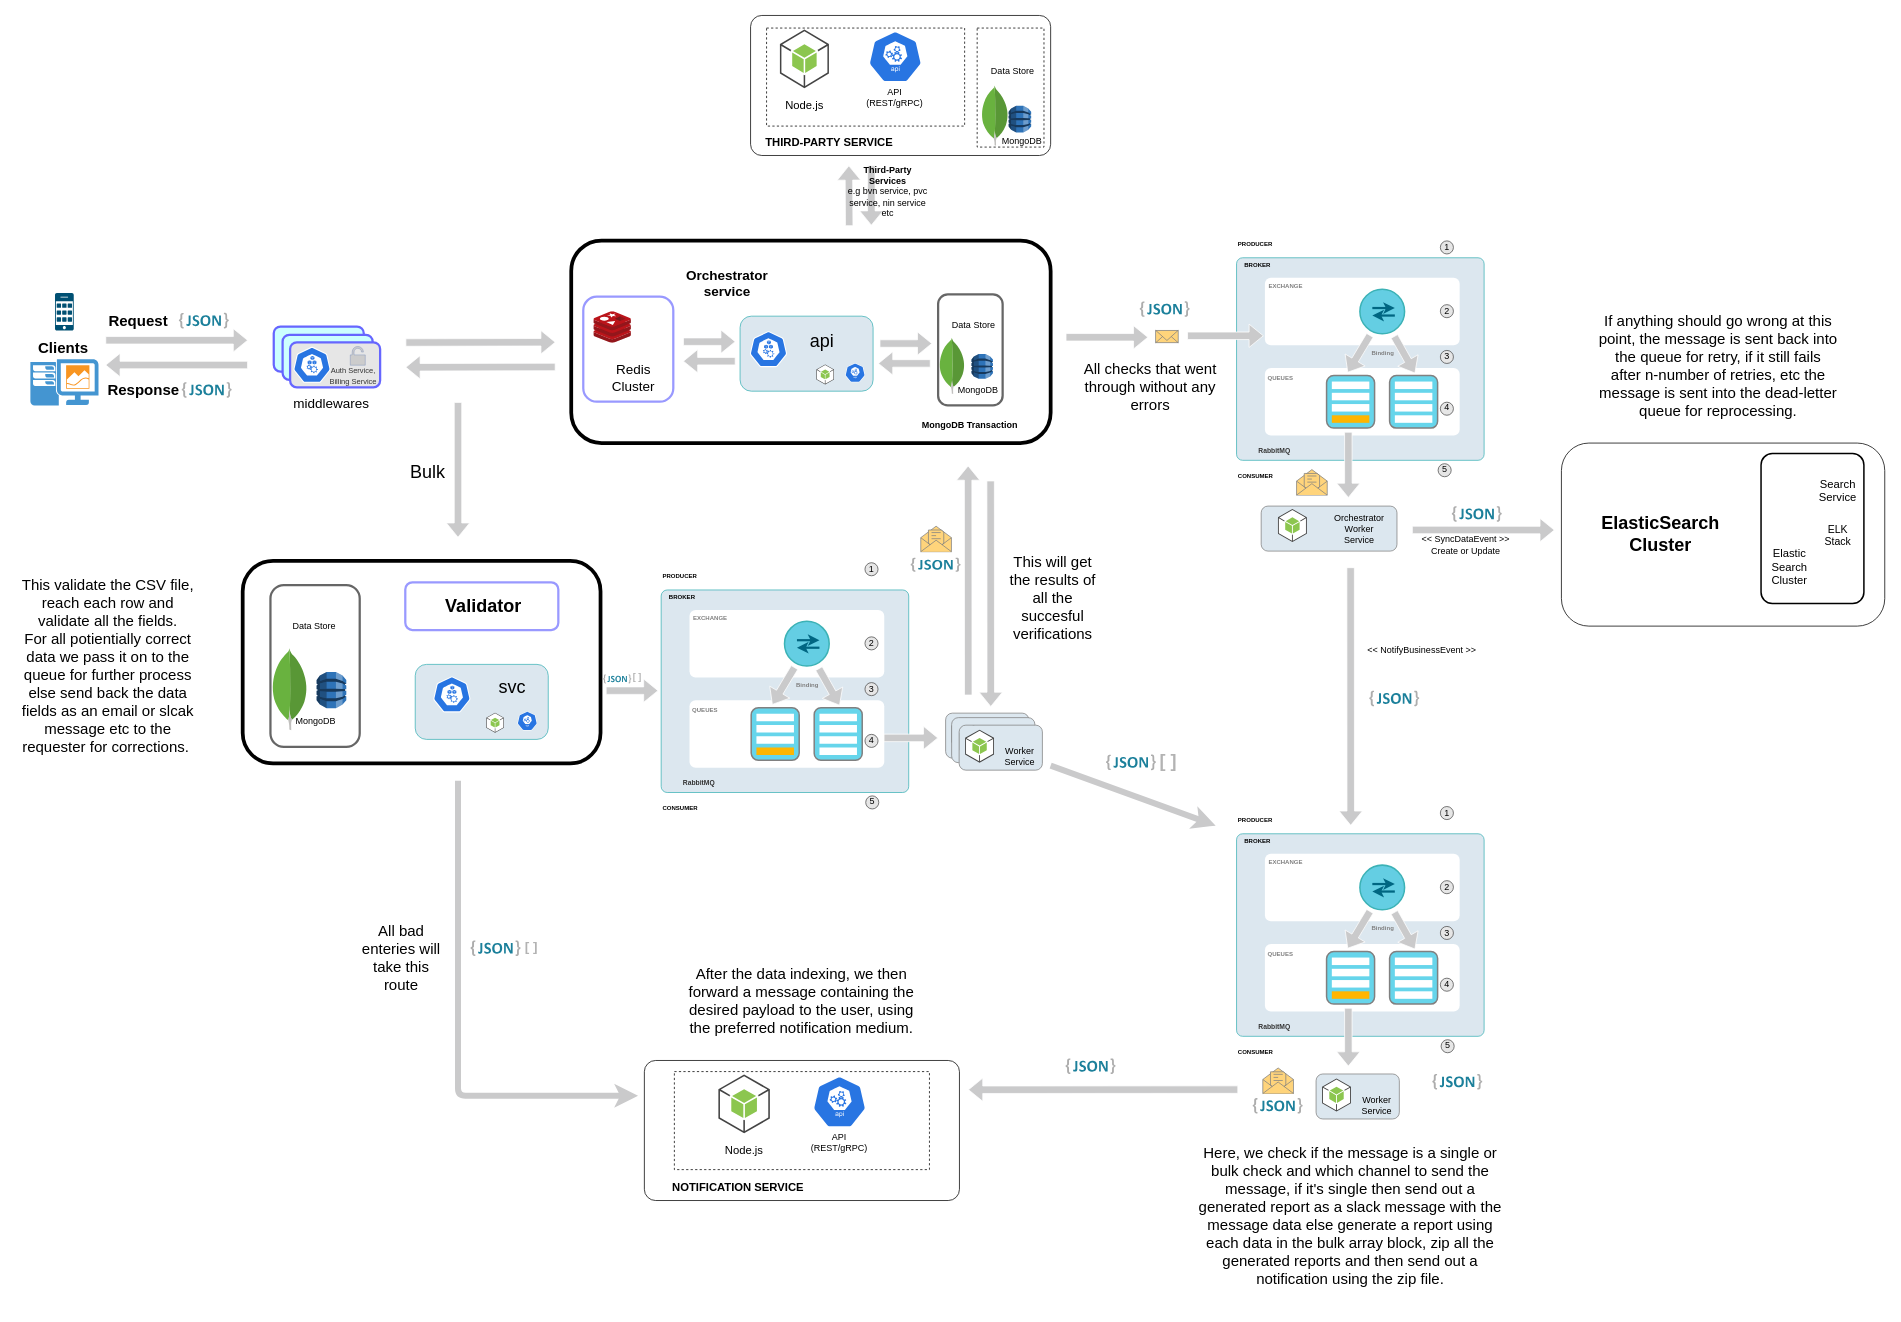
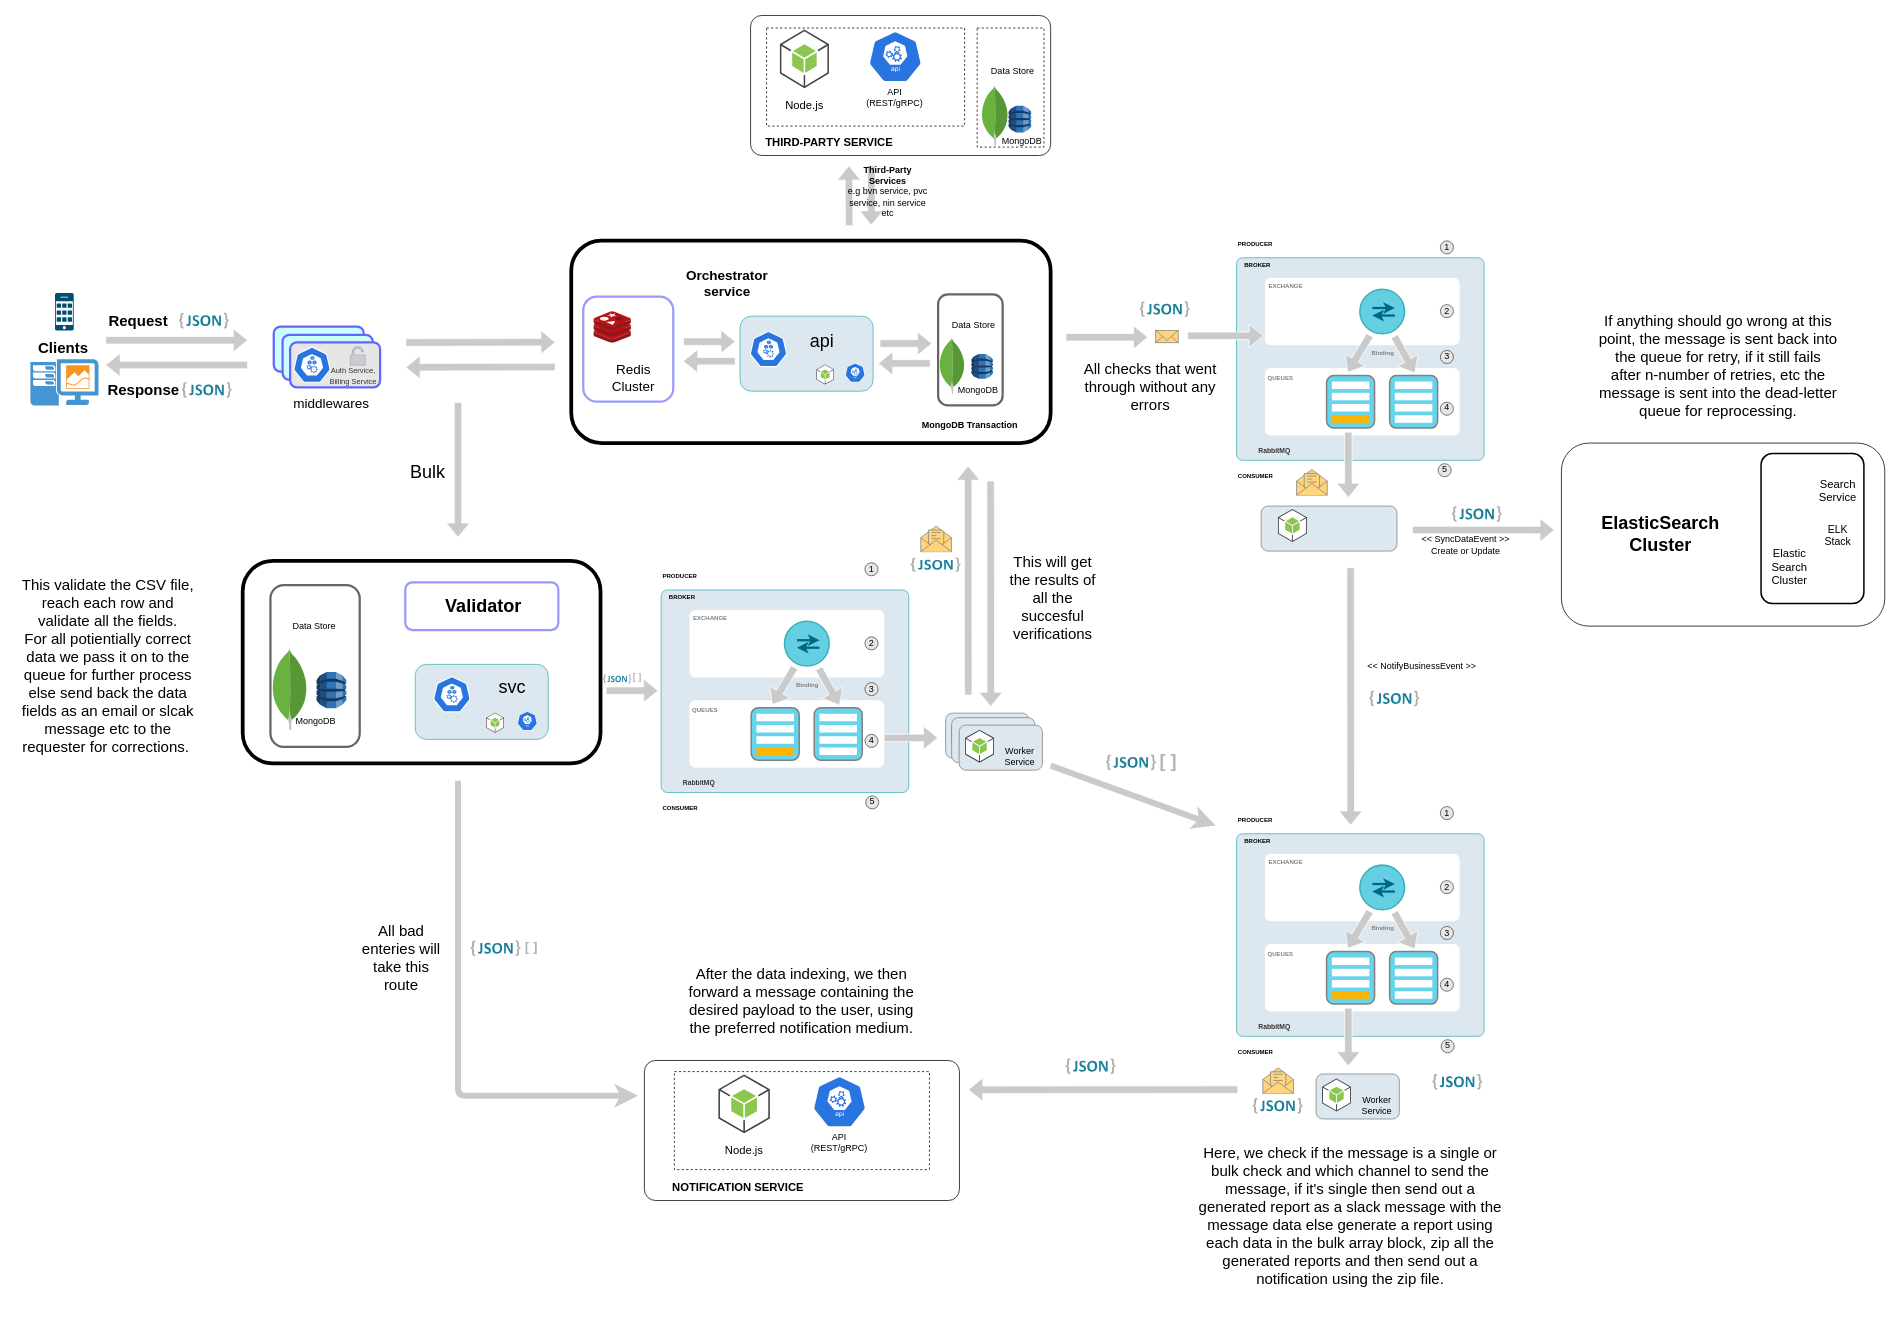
(1359, 529) -> none
(1422, 651) -> (1422, 666)
